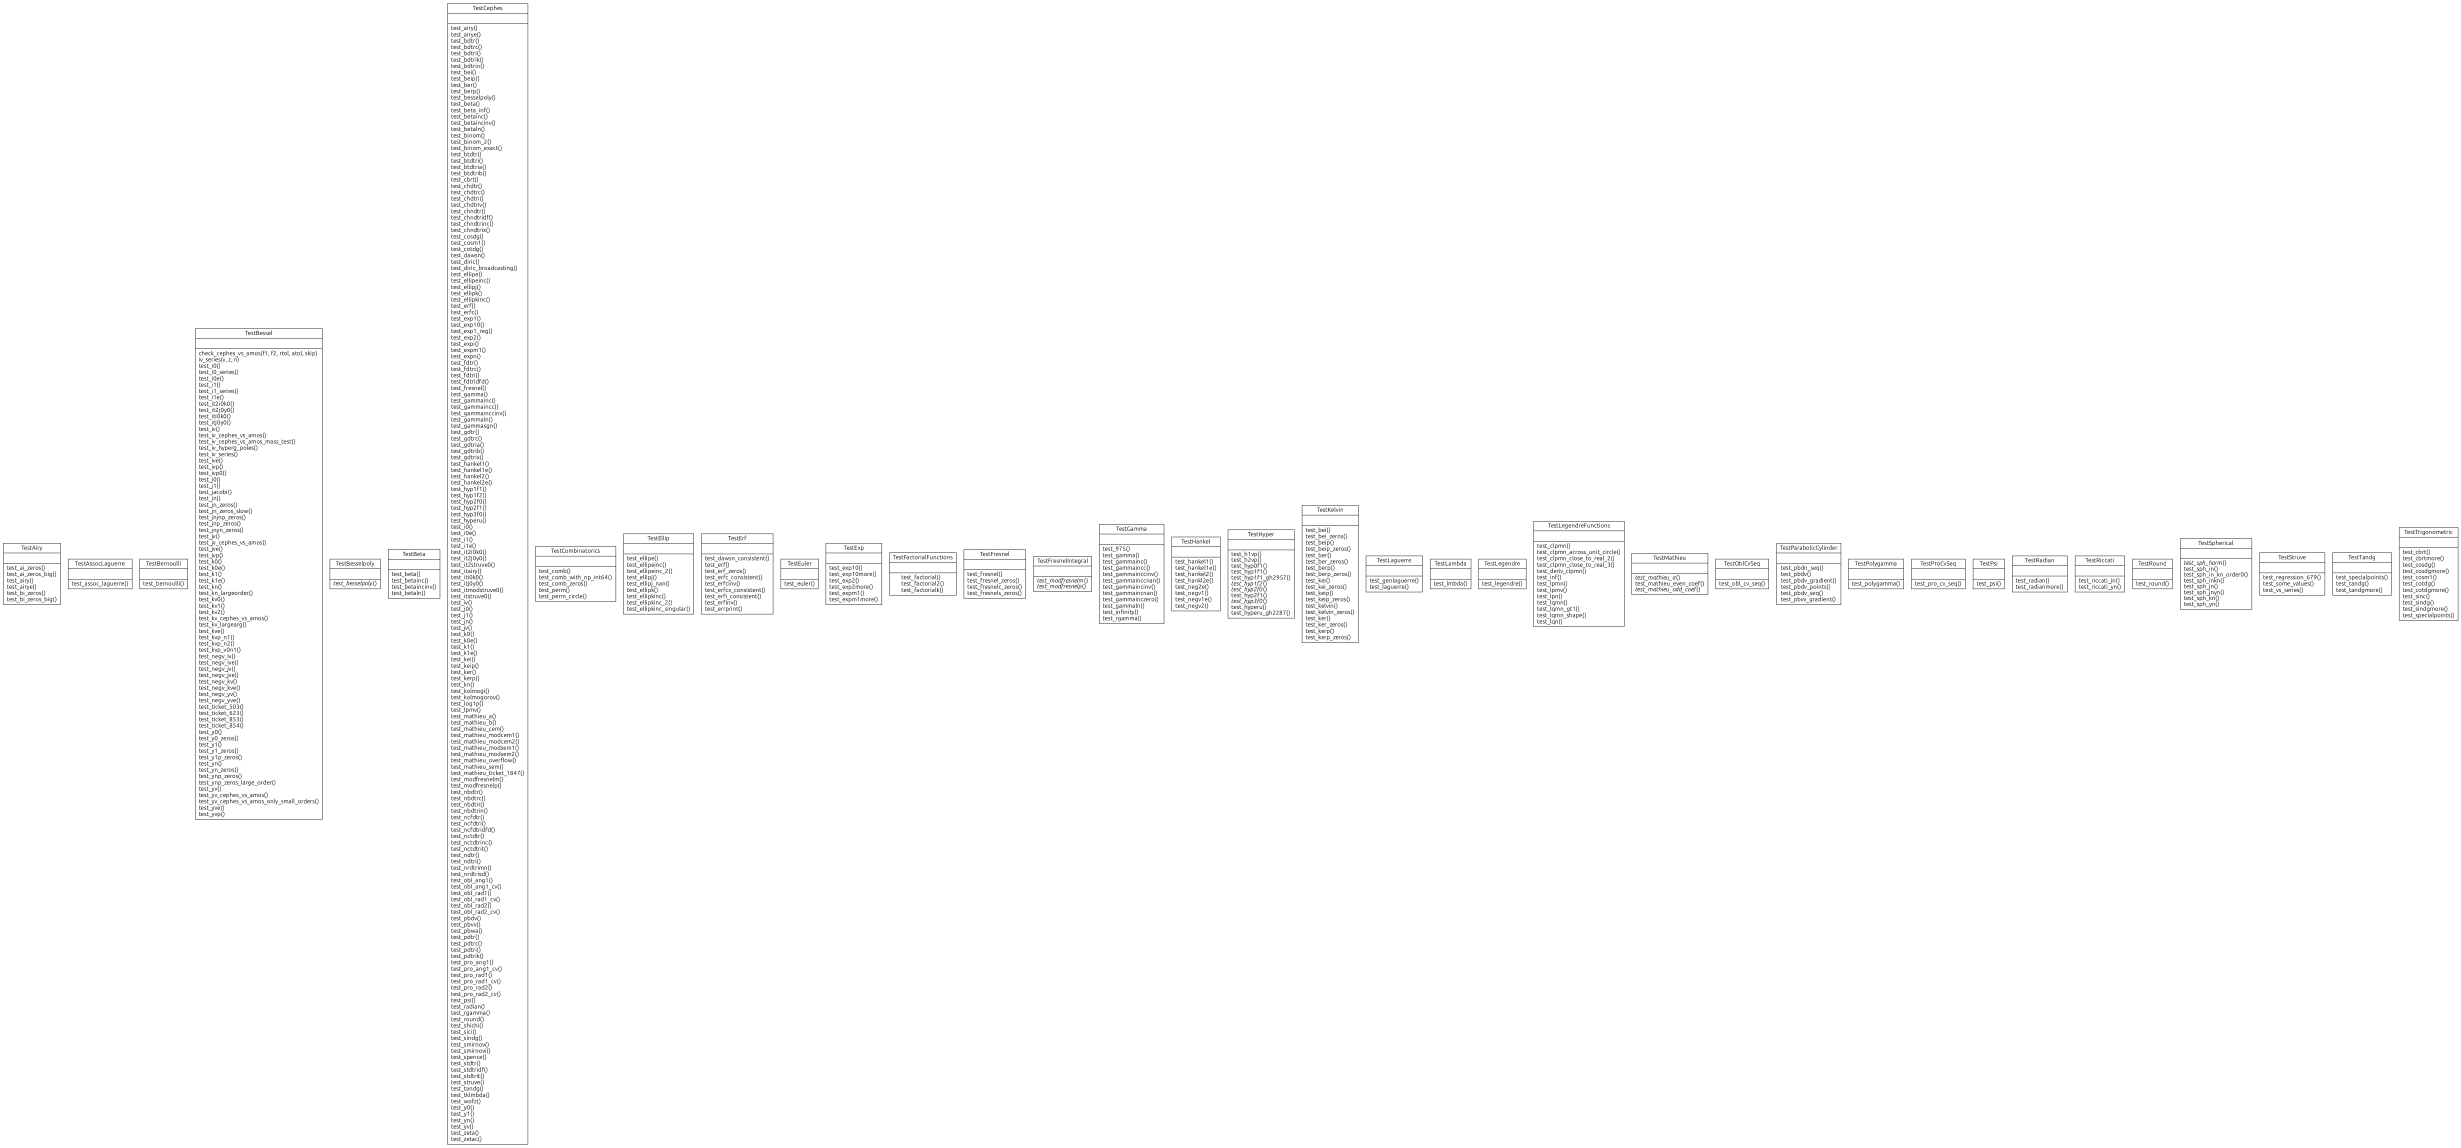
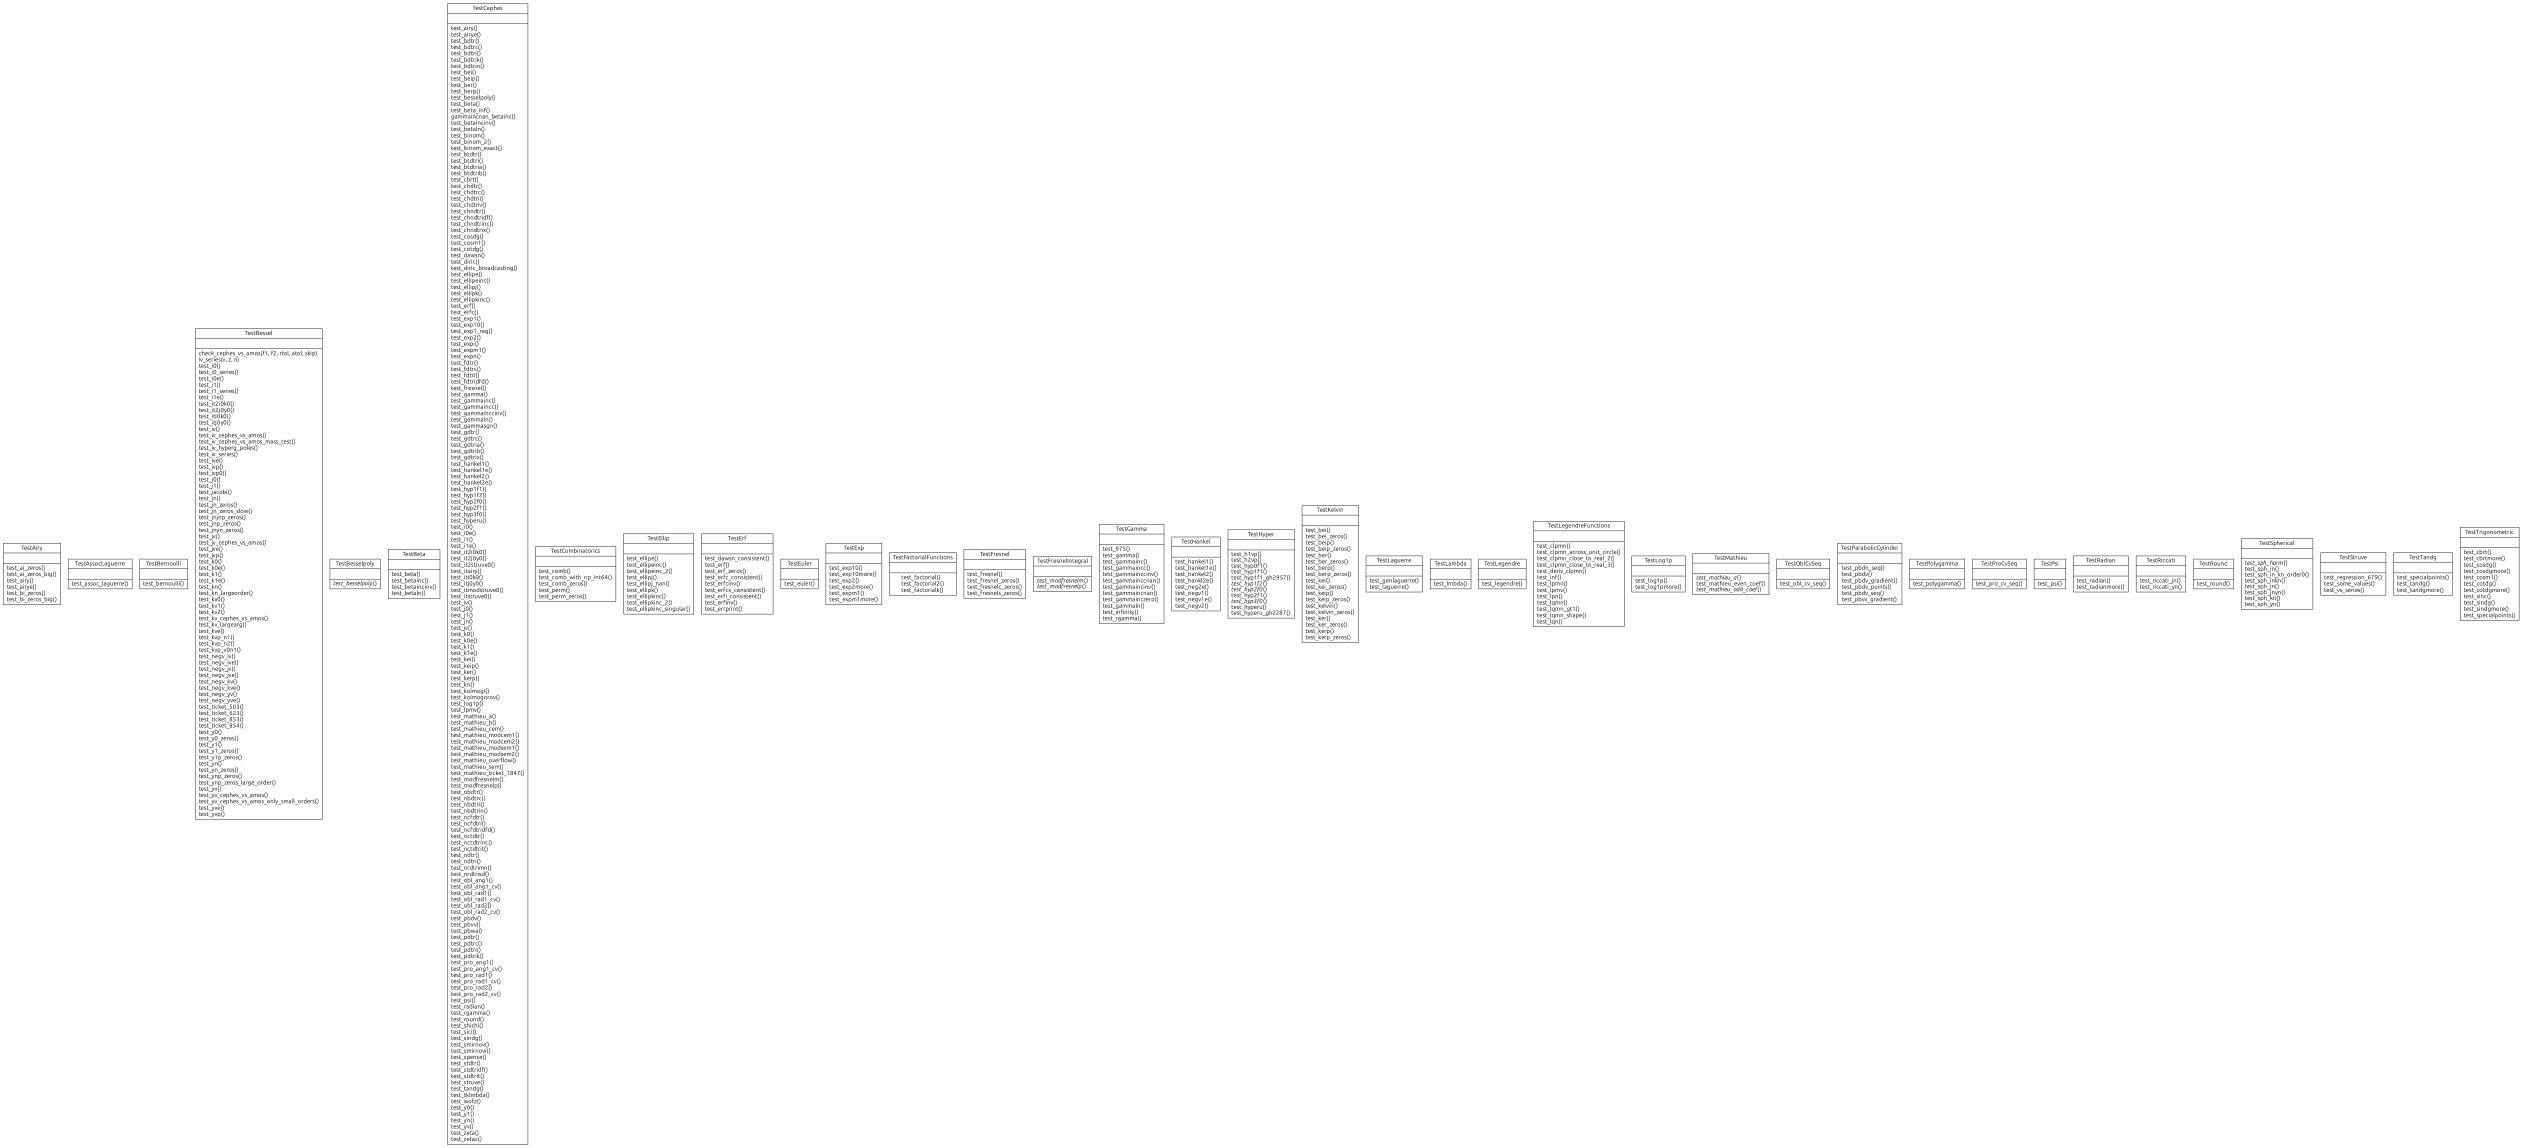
(469, 117) -> (483, 117)
none -> (1659, 574)
(563, 596) -> (563, 596)
